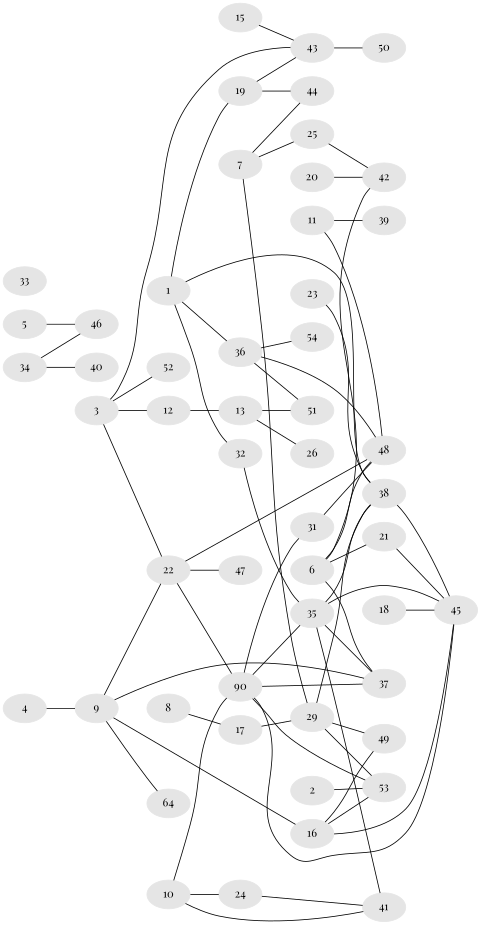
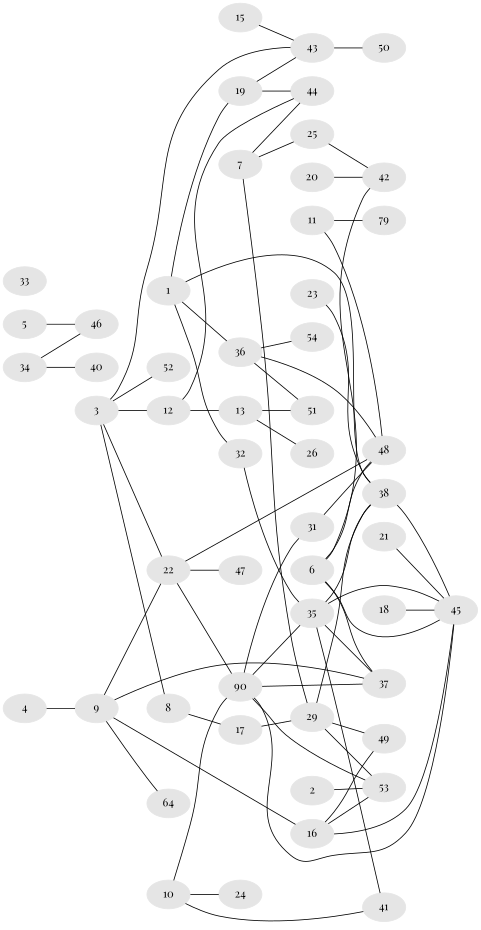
(384, 220) -> (384, 220)
none -> (195, 228)
(354, 550) -> (371, 635)
none -> (133, 560)
(312, 901) -> none
